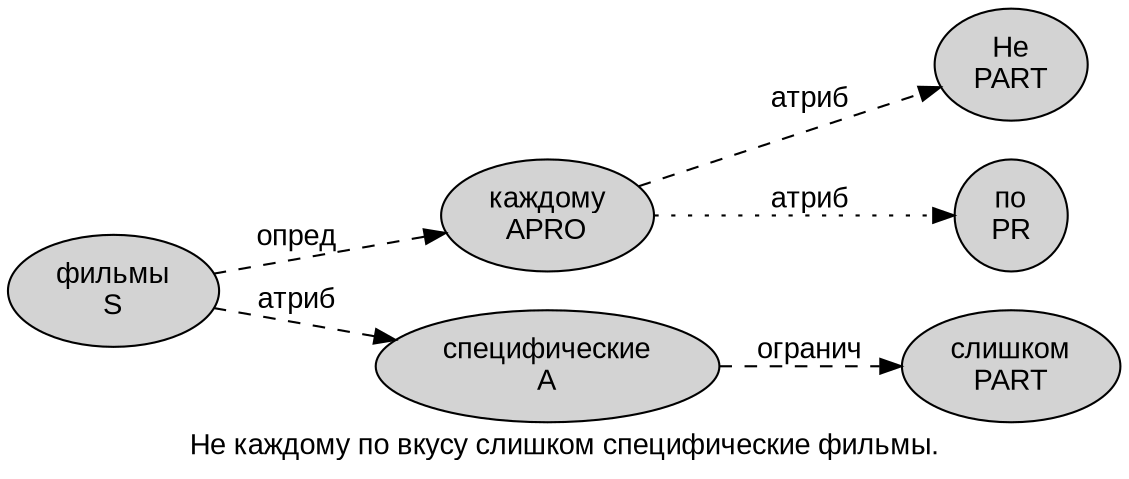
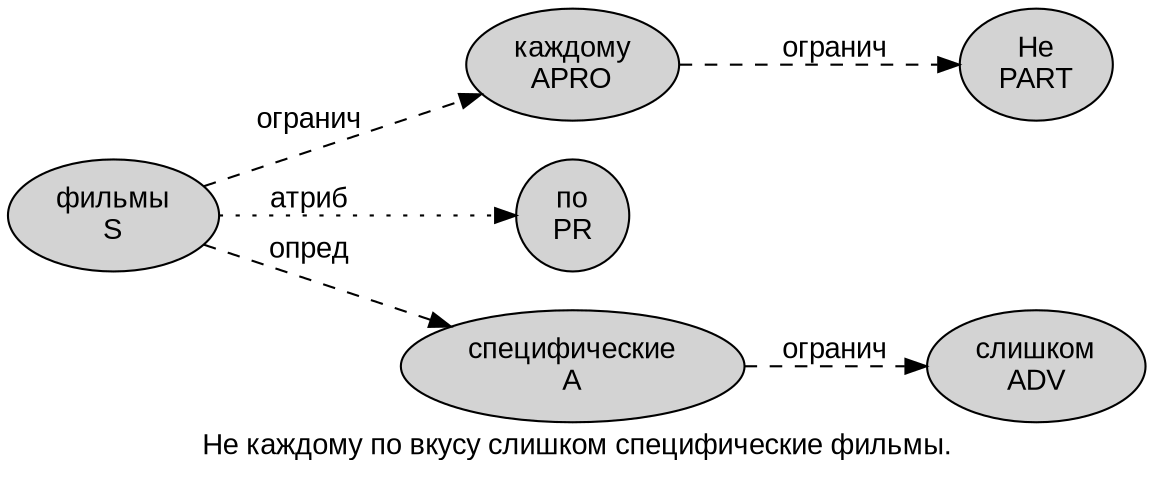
(810, 99) -> (836, 49)
(794, 215) -> (357, 215)
(297, 237) -> (310, 120)
(297, 300) -> (310, 250)
(1011, 366) -> (1036, 366)
